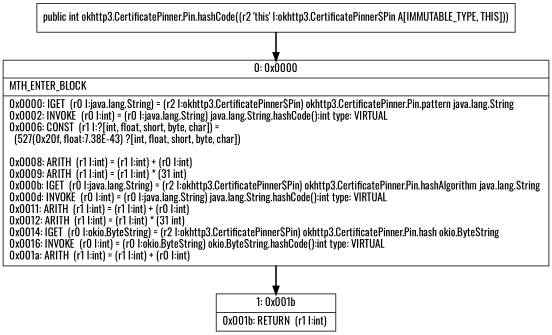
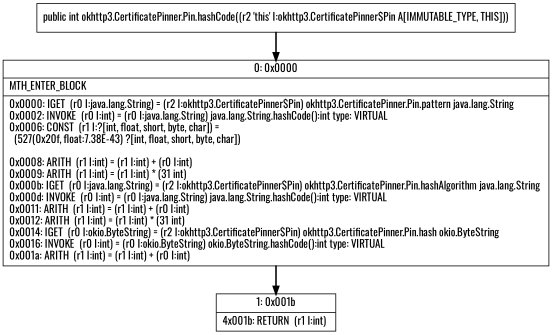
(276, 321) -> (276, 321)
